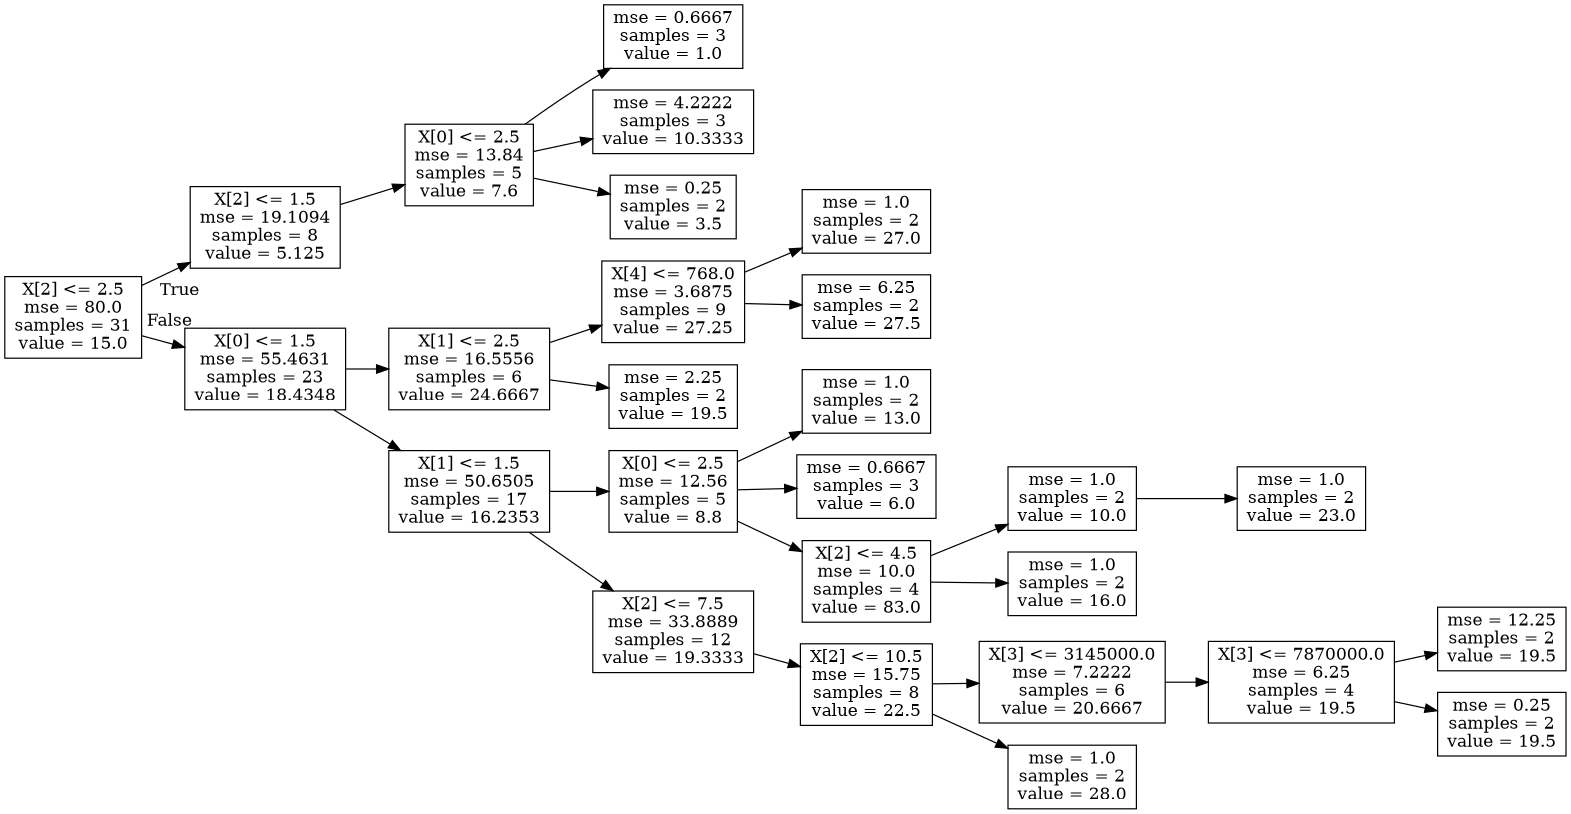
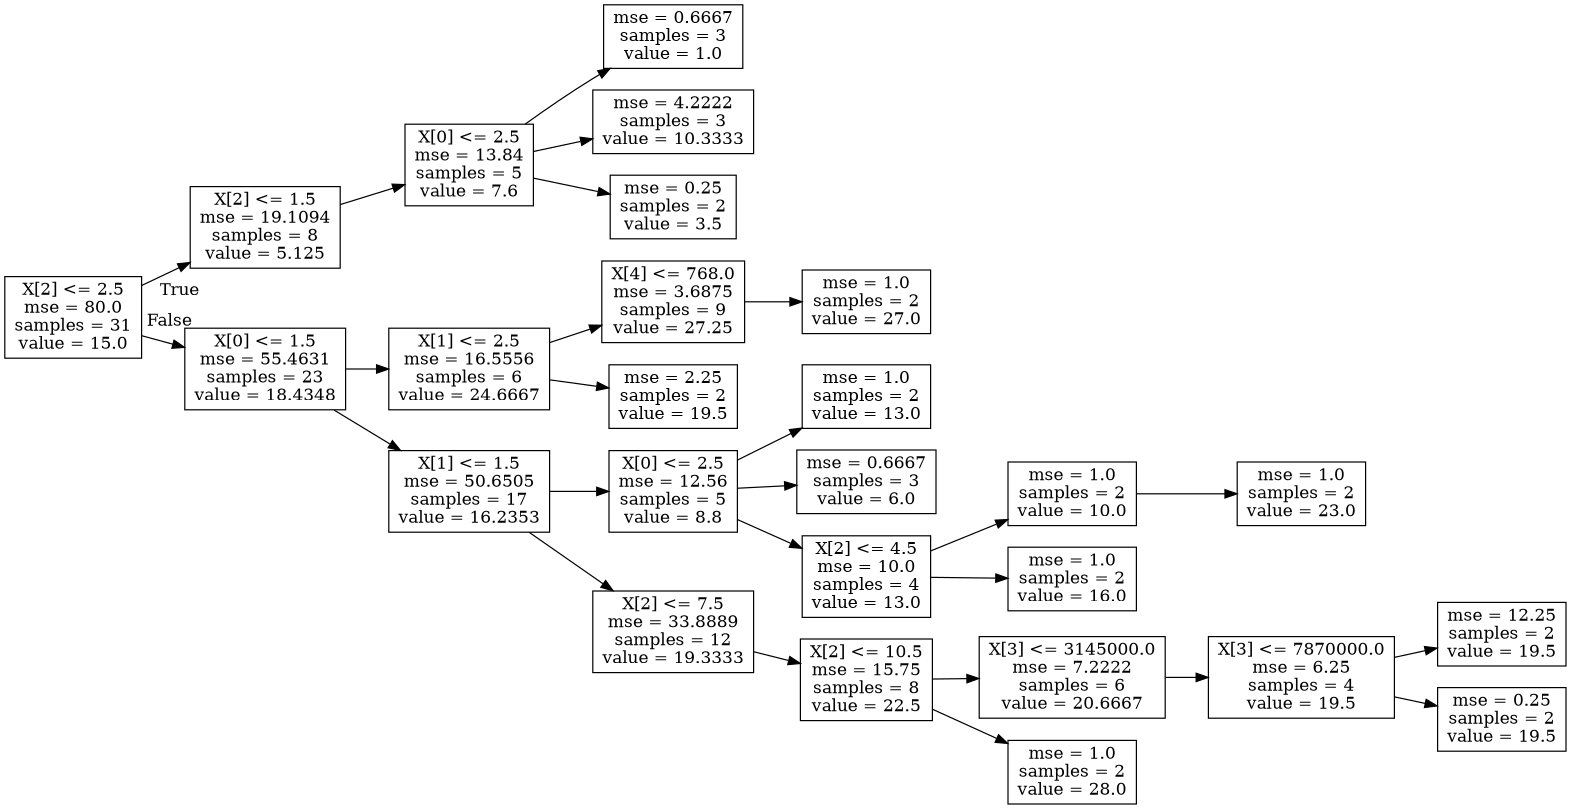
(866, 307) -> none
(866, 581) -> (866, 577)
